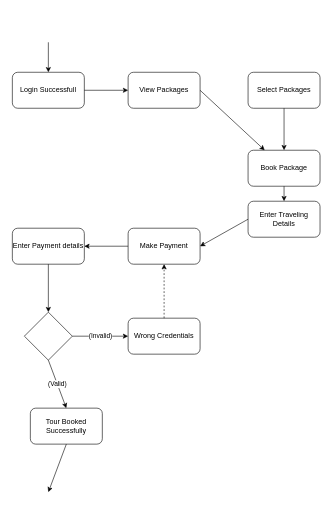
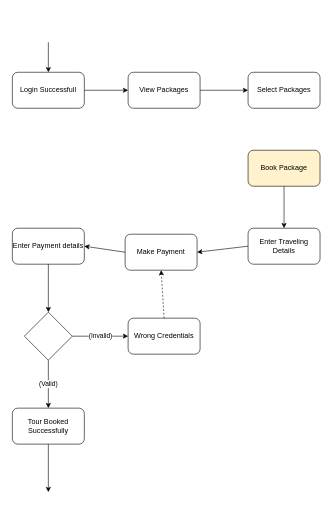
(216, 105) -> (202, 90)
(284, 144) -> none
(284, 168) -> (284, 168)
(284, 219) -> (284, 246)
(164, 246) -> (161, 252)
(66, 426) -> (48, 426)
